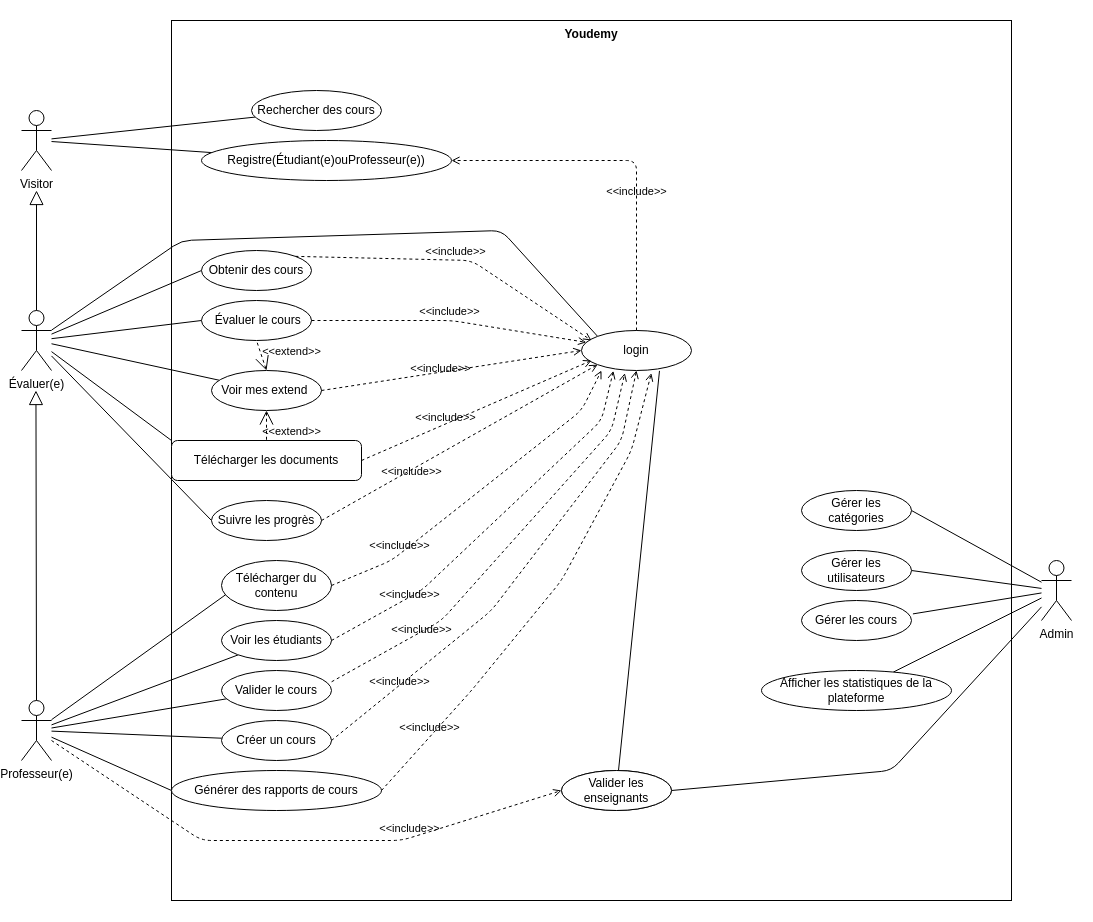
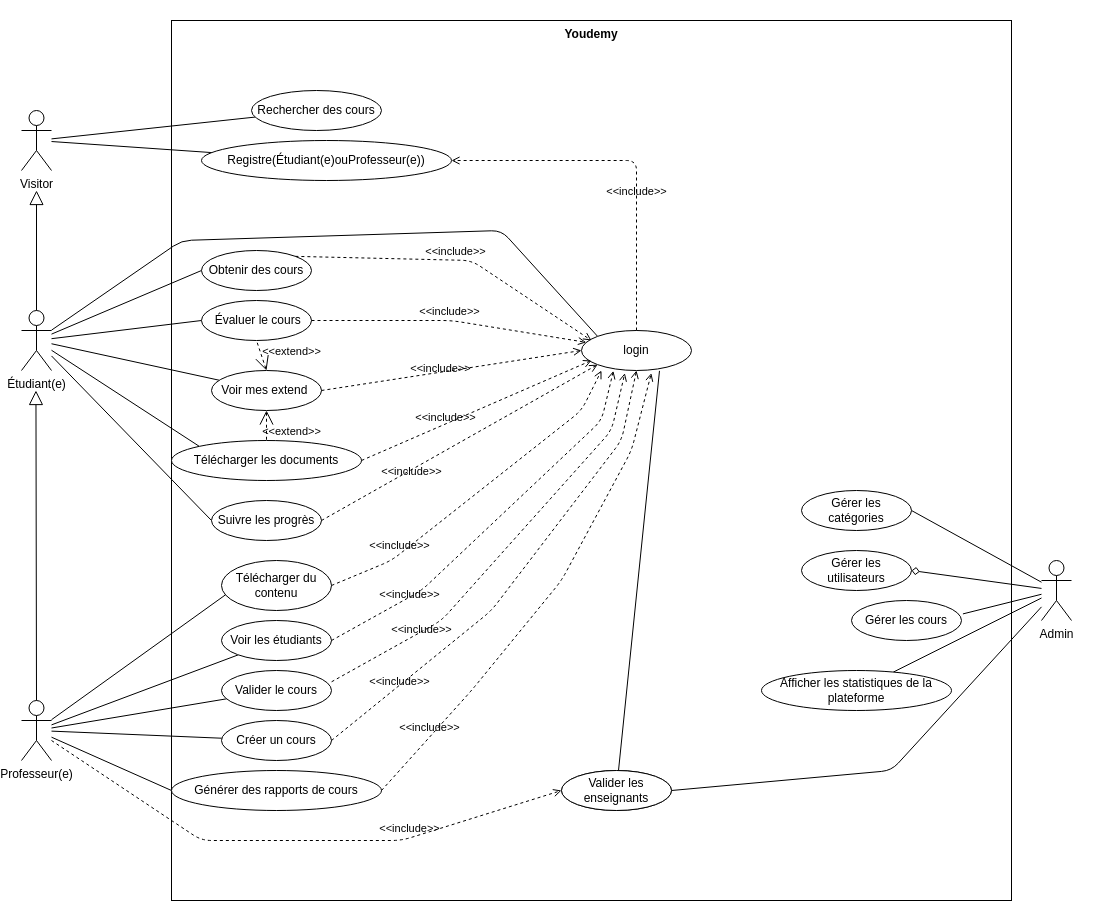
(37, 385) -> (37, 385)
(267, 461) -> (267, 461)
(916, 571) -> (920, 572)
(857, 621) -> (907, 621)
